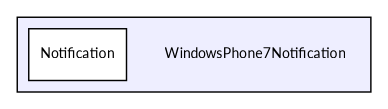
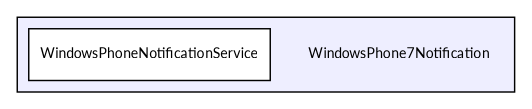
(78, 55) -> (150, 55)
